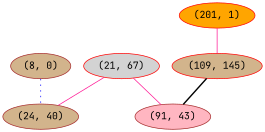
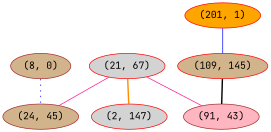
(217, 41) -> (223, 41)
(41, 117) -> (41, 117)
none -> (129, 117)
